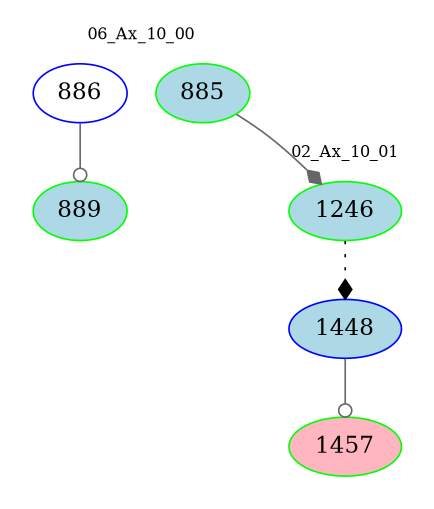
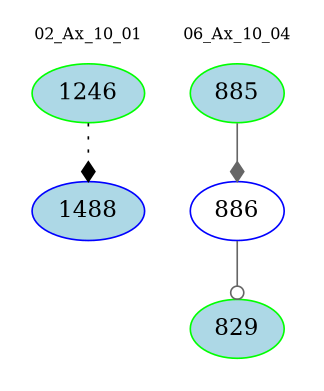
(142, 35) -> (237, 35)
(287, 152) -> (237, 142)
(80, 211) -> (237, 329)
(345, 329) -> (88, 211)
(345, 447) -> none
